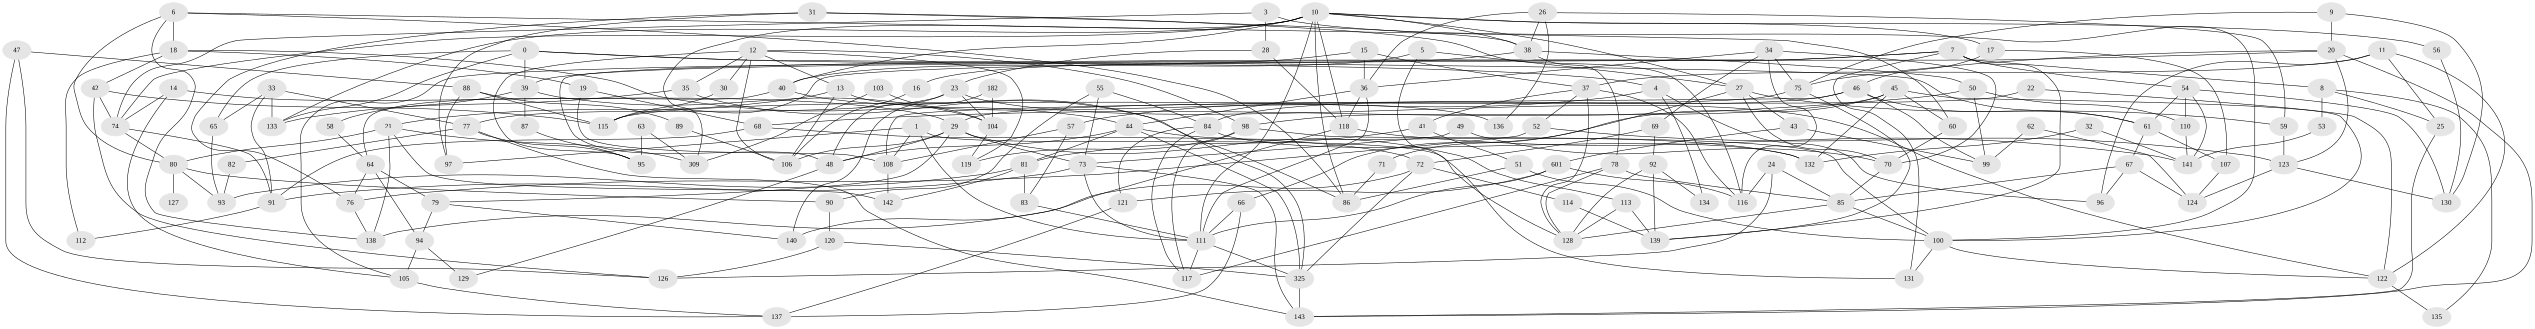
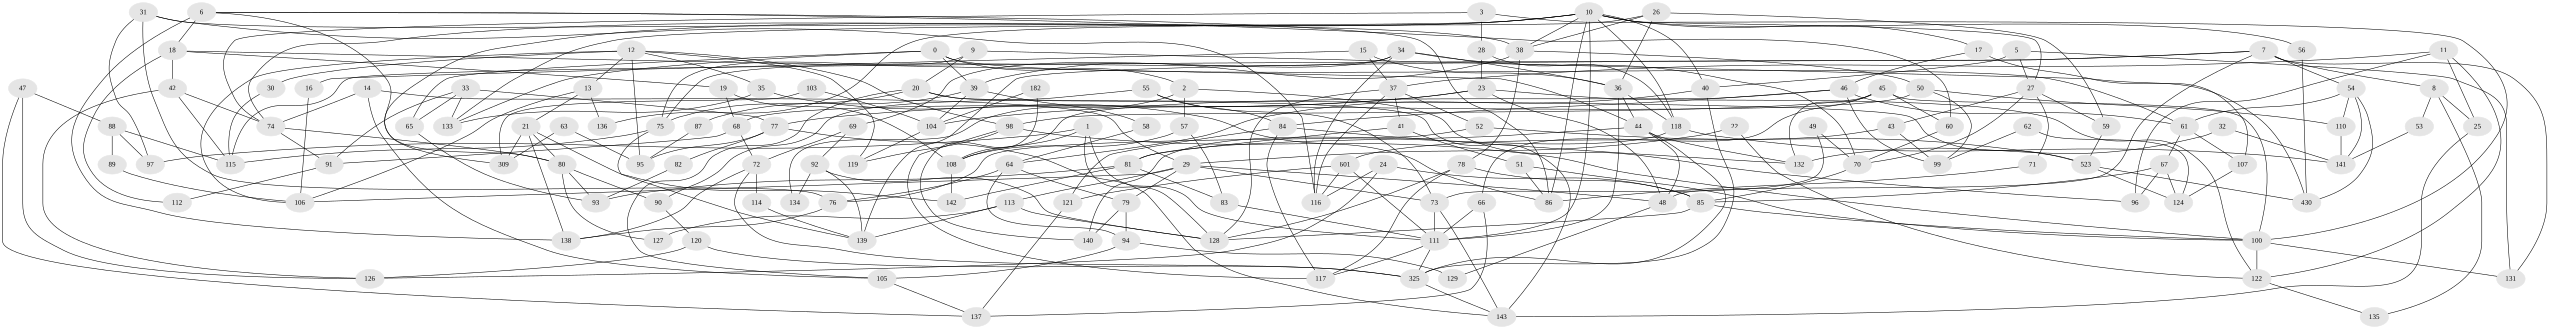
(1656, 88) -> (1184, 88)
(2284, 165) -> (2086, 165)
(855, 189) -> none
(2446, 203) -> (2307, 203)
none -> (832, 217)
